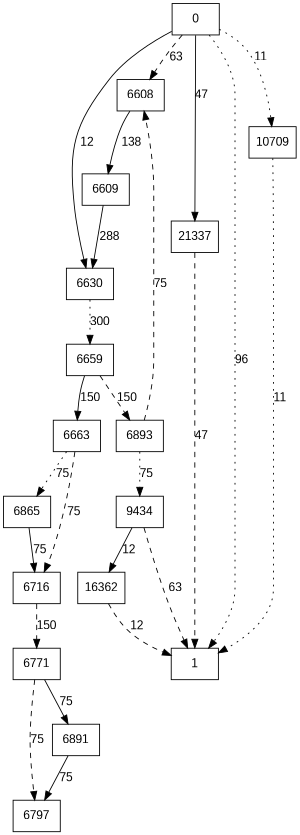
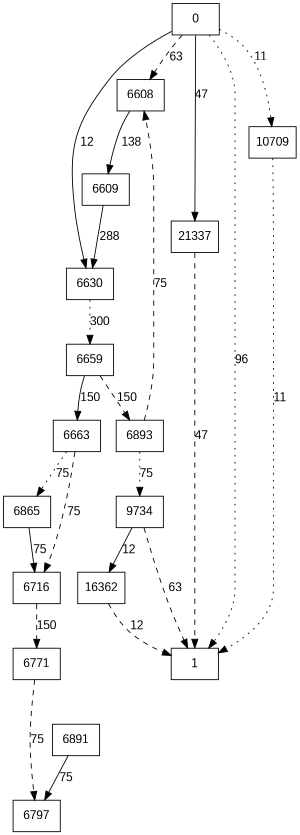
(140, 512) -> (140, 512)
(54, 698) -> none
